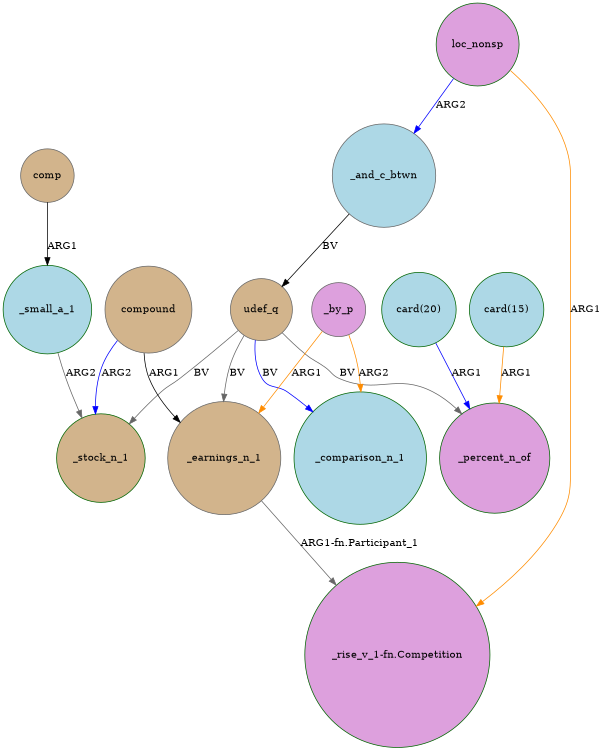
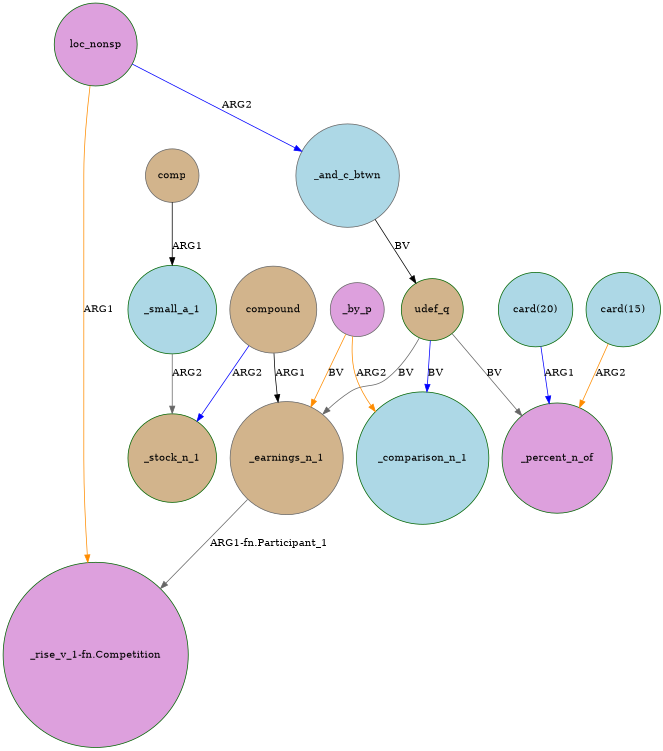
(261, 310) -> (432, 310)
(307, 373) -> (336, 373)
(517, 373) -> (611, 373)
(186, 374) -> none
